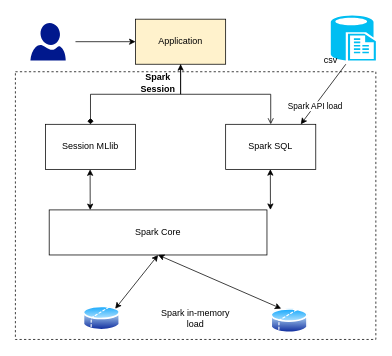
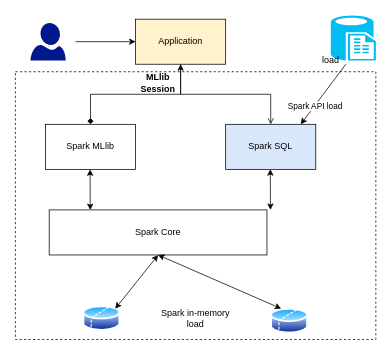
(330, 60) -> (330, 60)
(158, 83) -> (158, 83)
(90, 147) -> (90, 147)
(270, 147) -> (270, 147)
